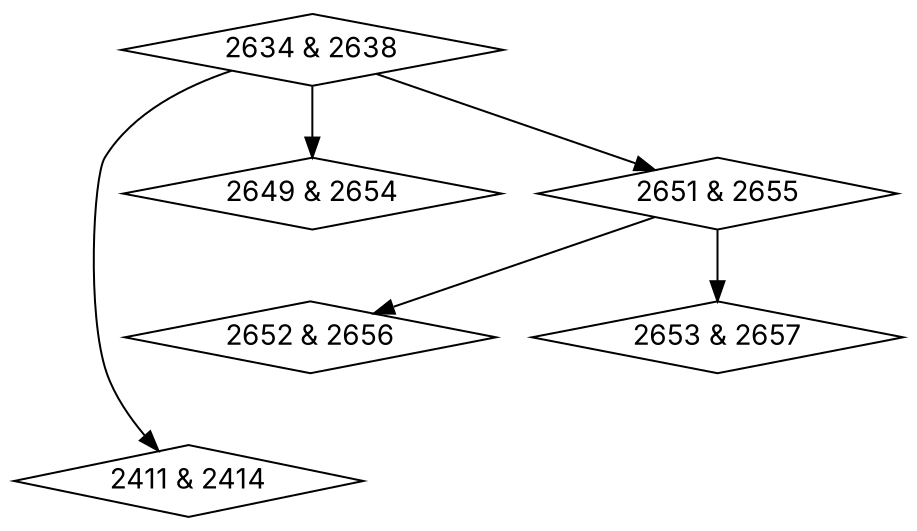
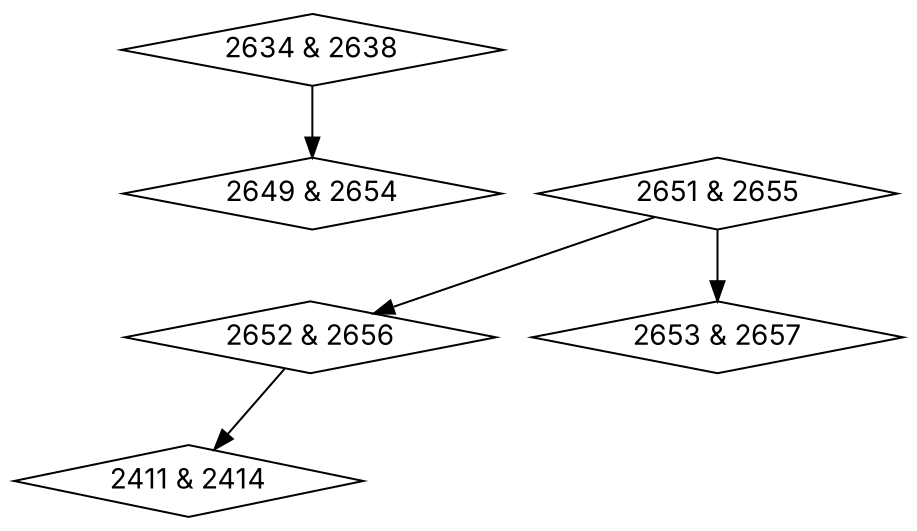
(506, 119) -> none
(95, 224) -> (256, 401)
